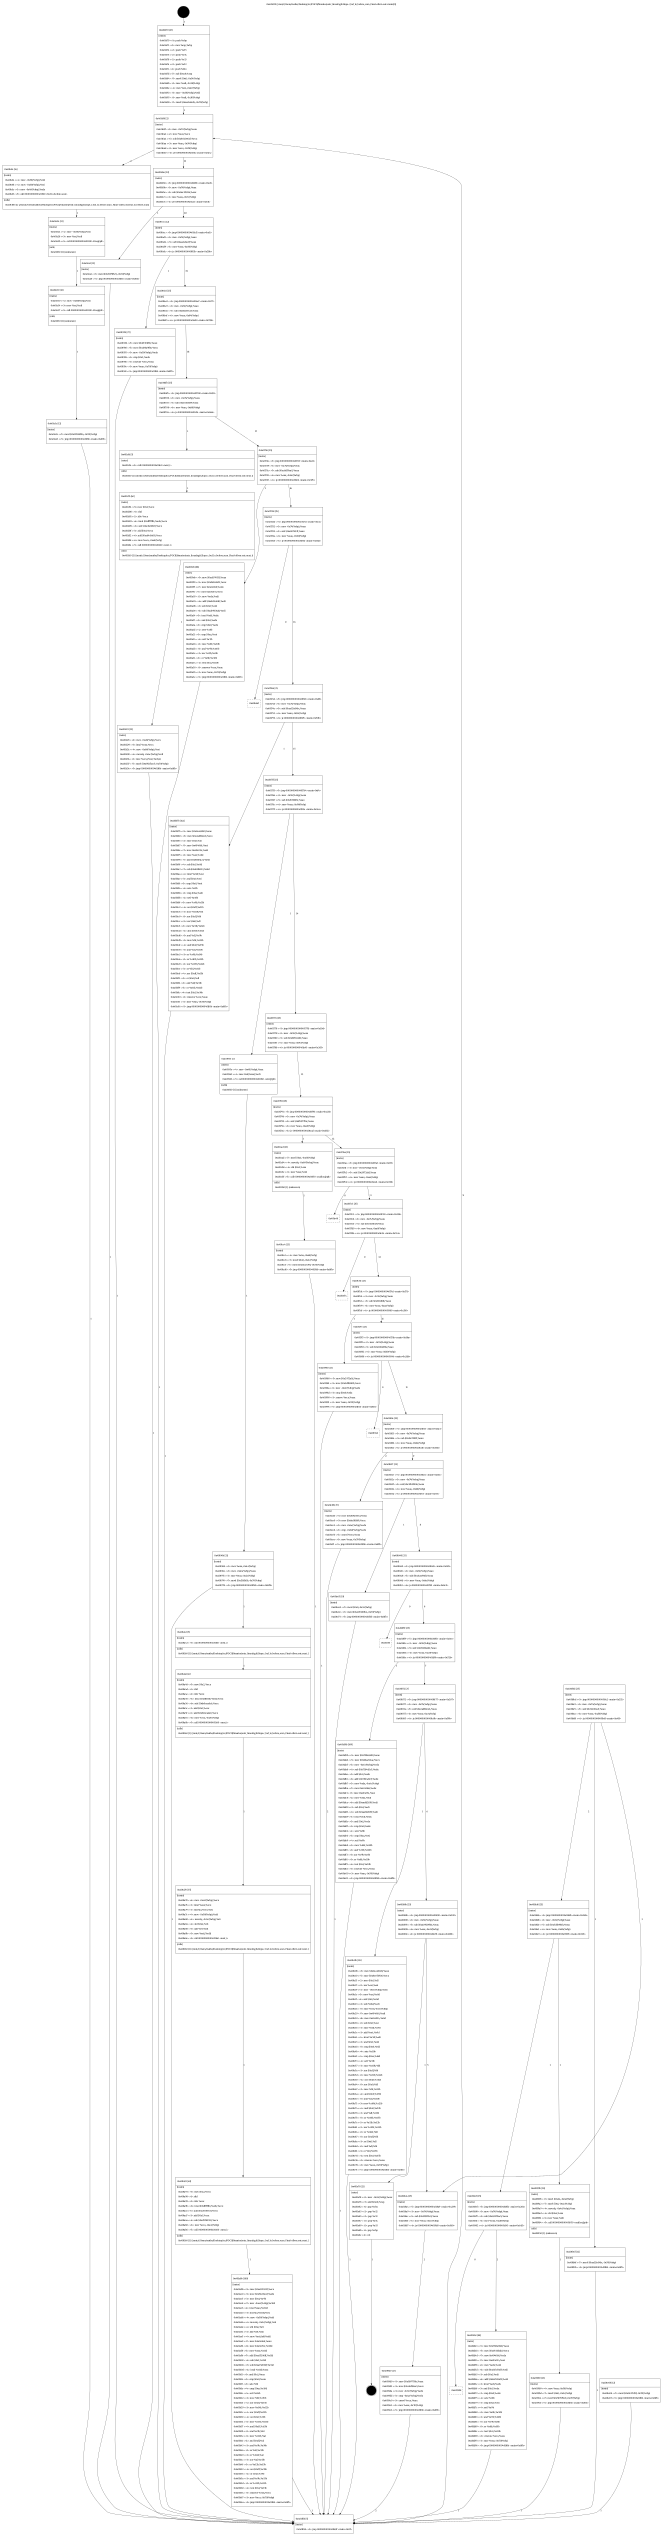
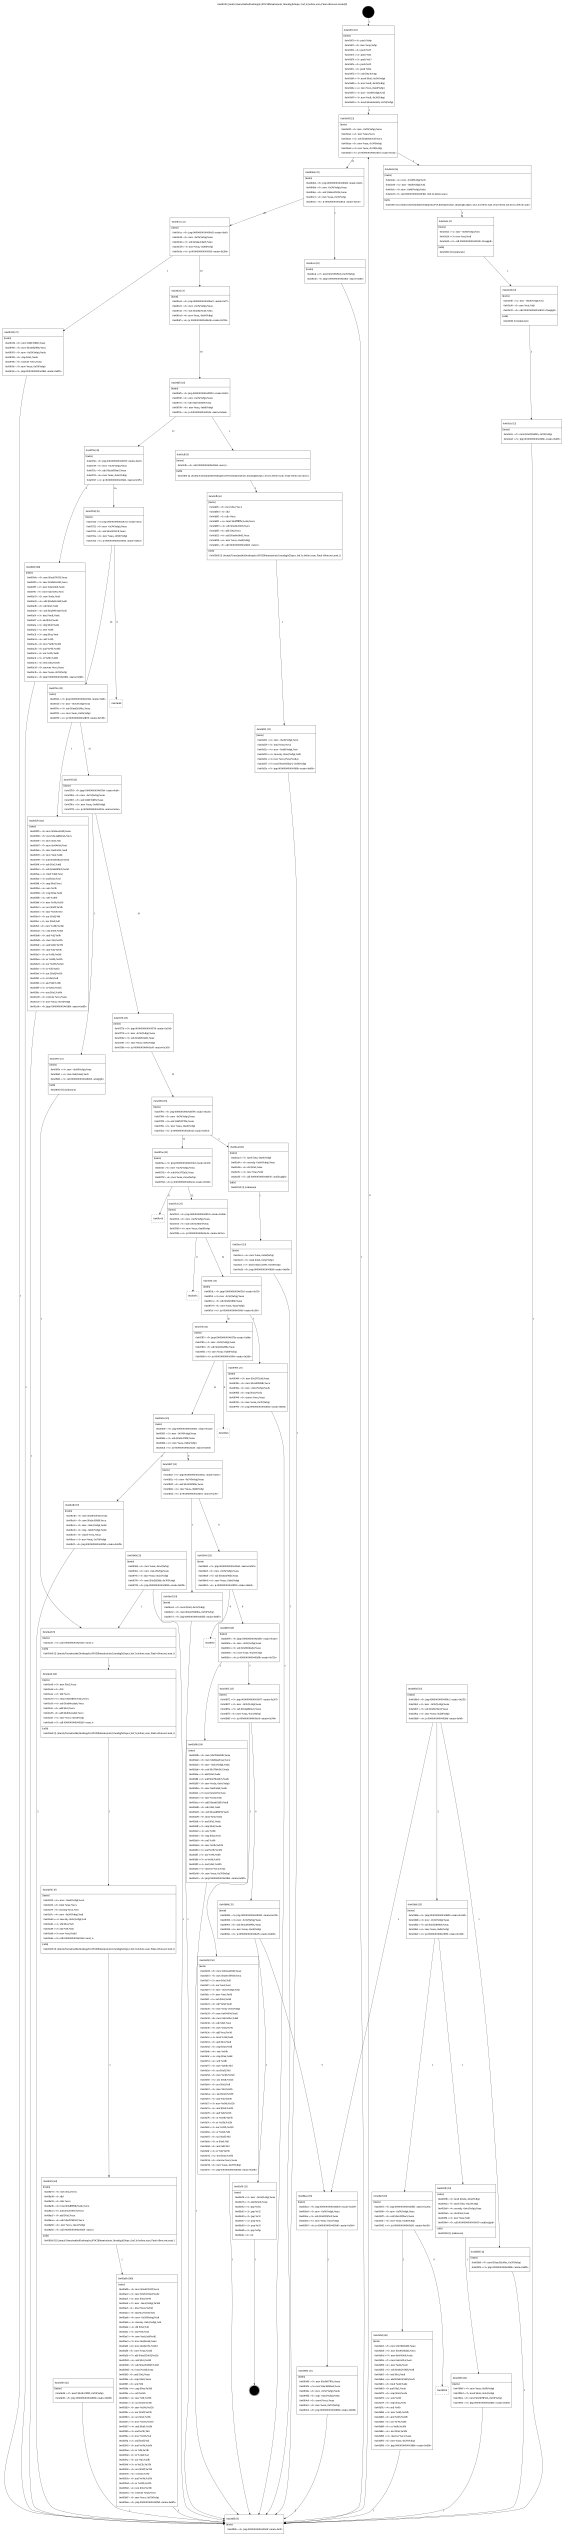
(246, 1322) -> (40, 1366)
